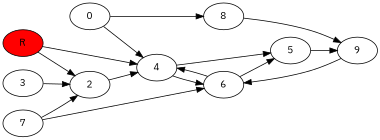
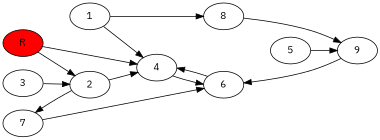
(90, 16) -> (90, 16)
(220, 60) -> none
(254, 69) -> none
(56, 109) -> (57, 99)
